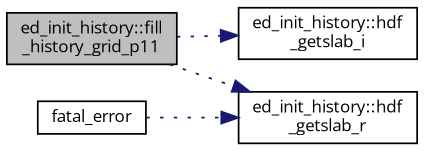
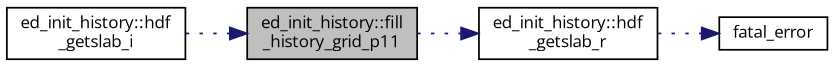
(199, 36) -> (208, 33)
(184, 118) -> (680, 33)
